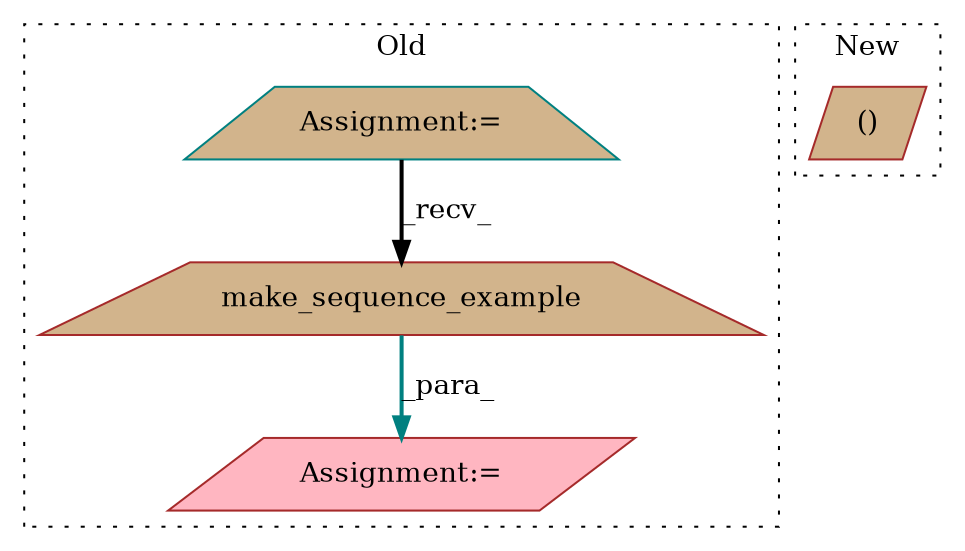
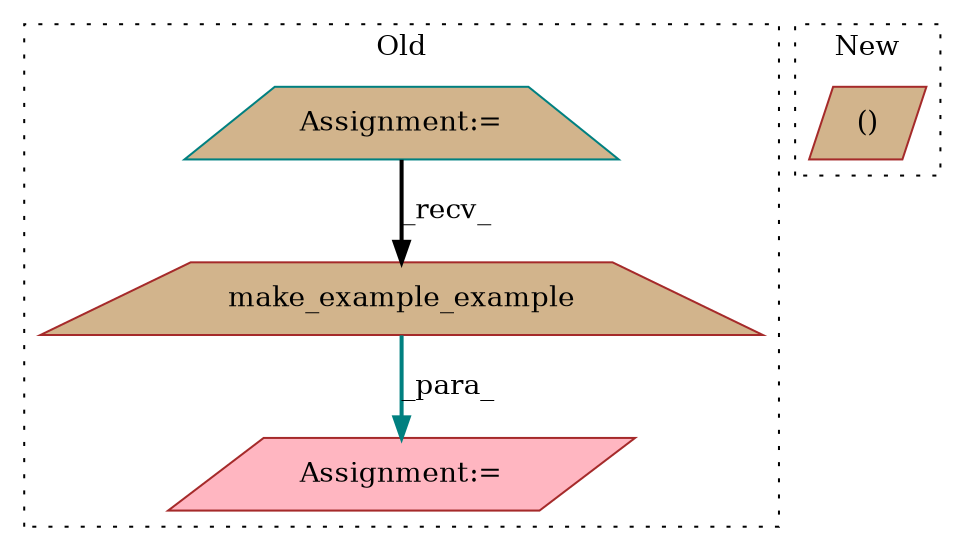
(402, 299) -> (402, 299)
